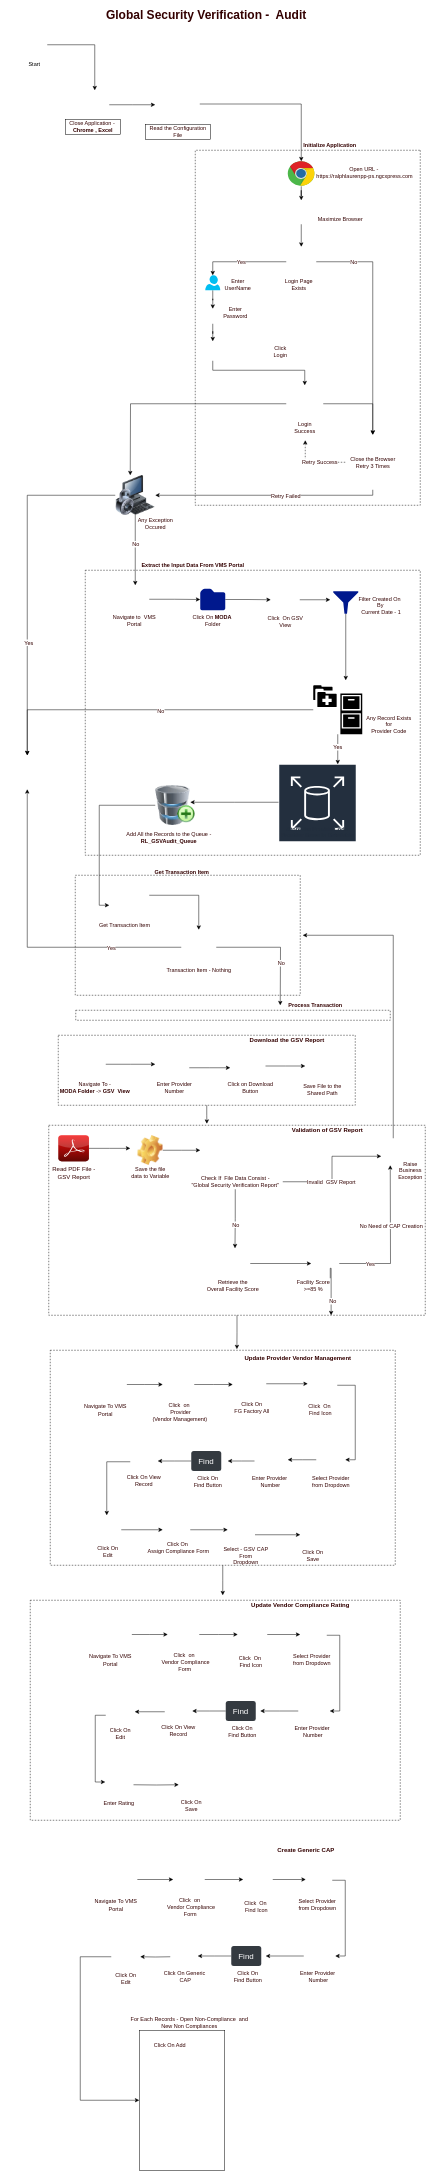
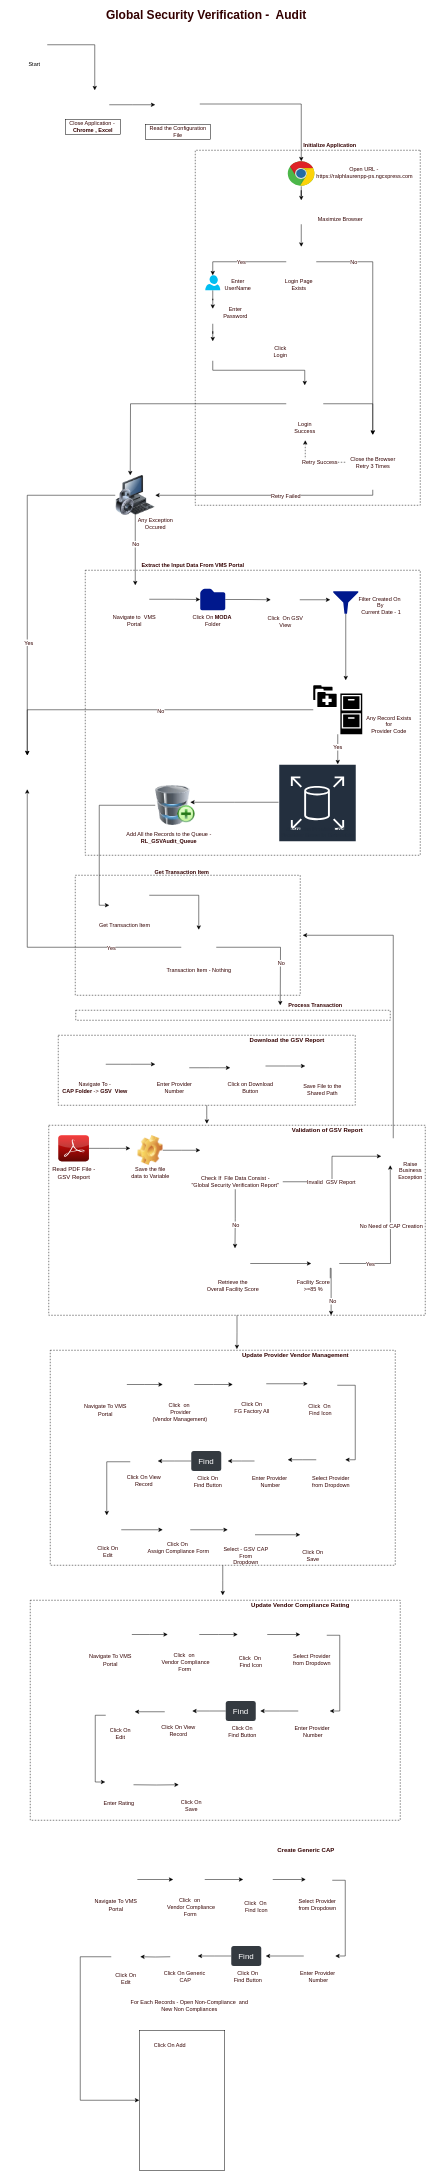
(95, 1088) -> (95, 1088)
(298, 1358) -> (295, 1355)
(189, 2023) -> (189, 2005)
